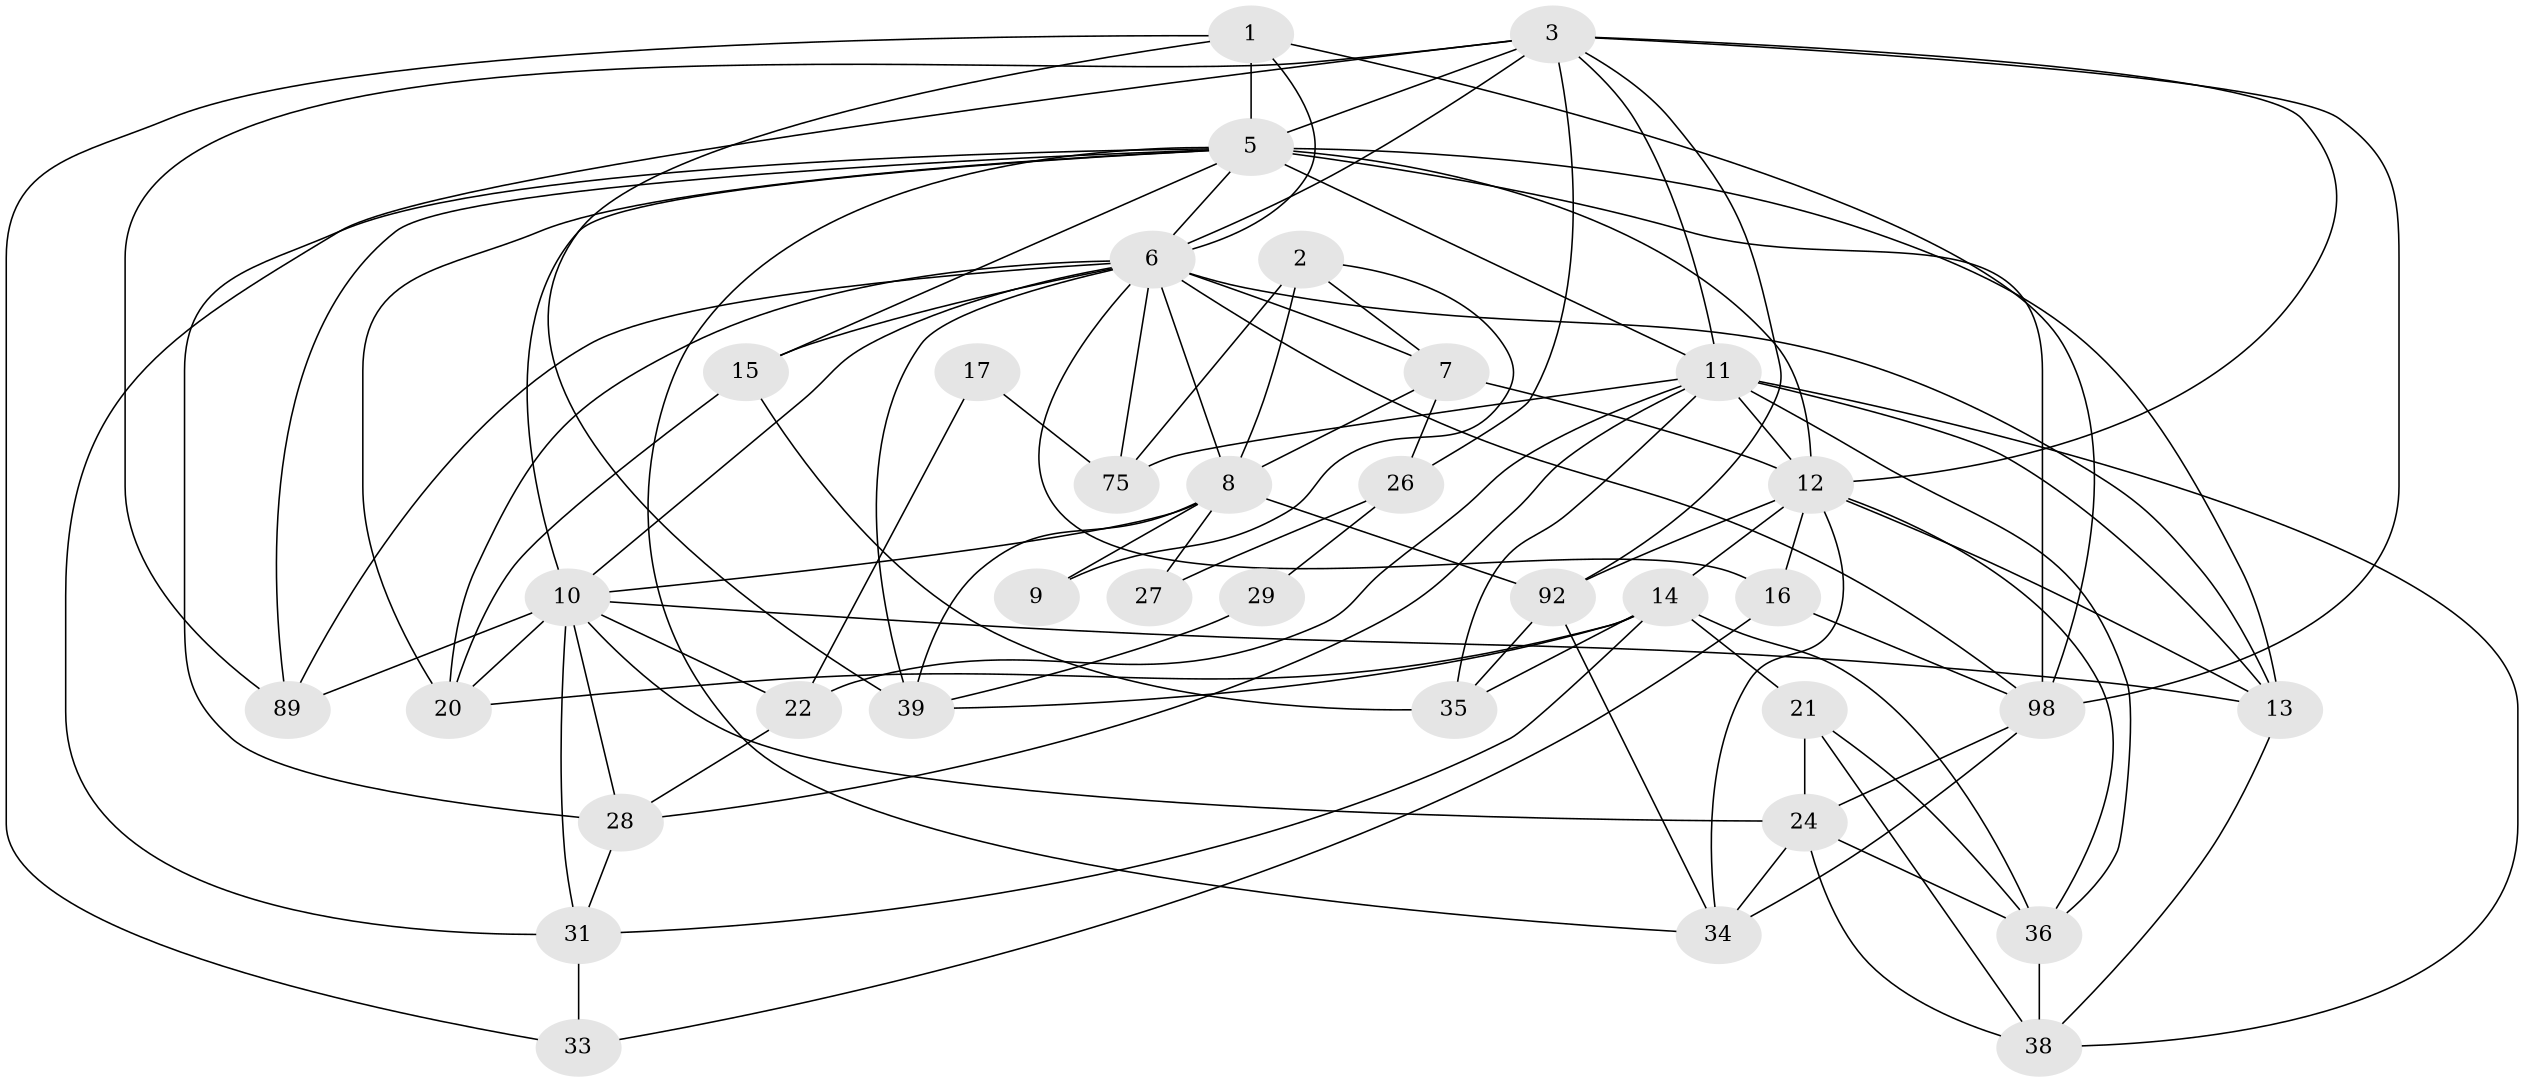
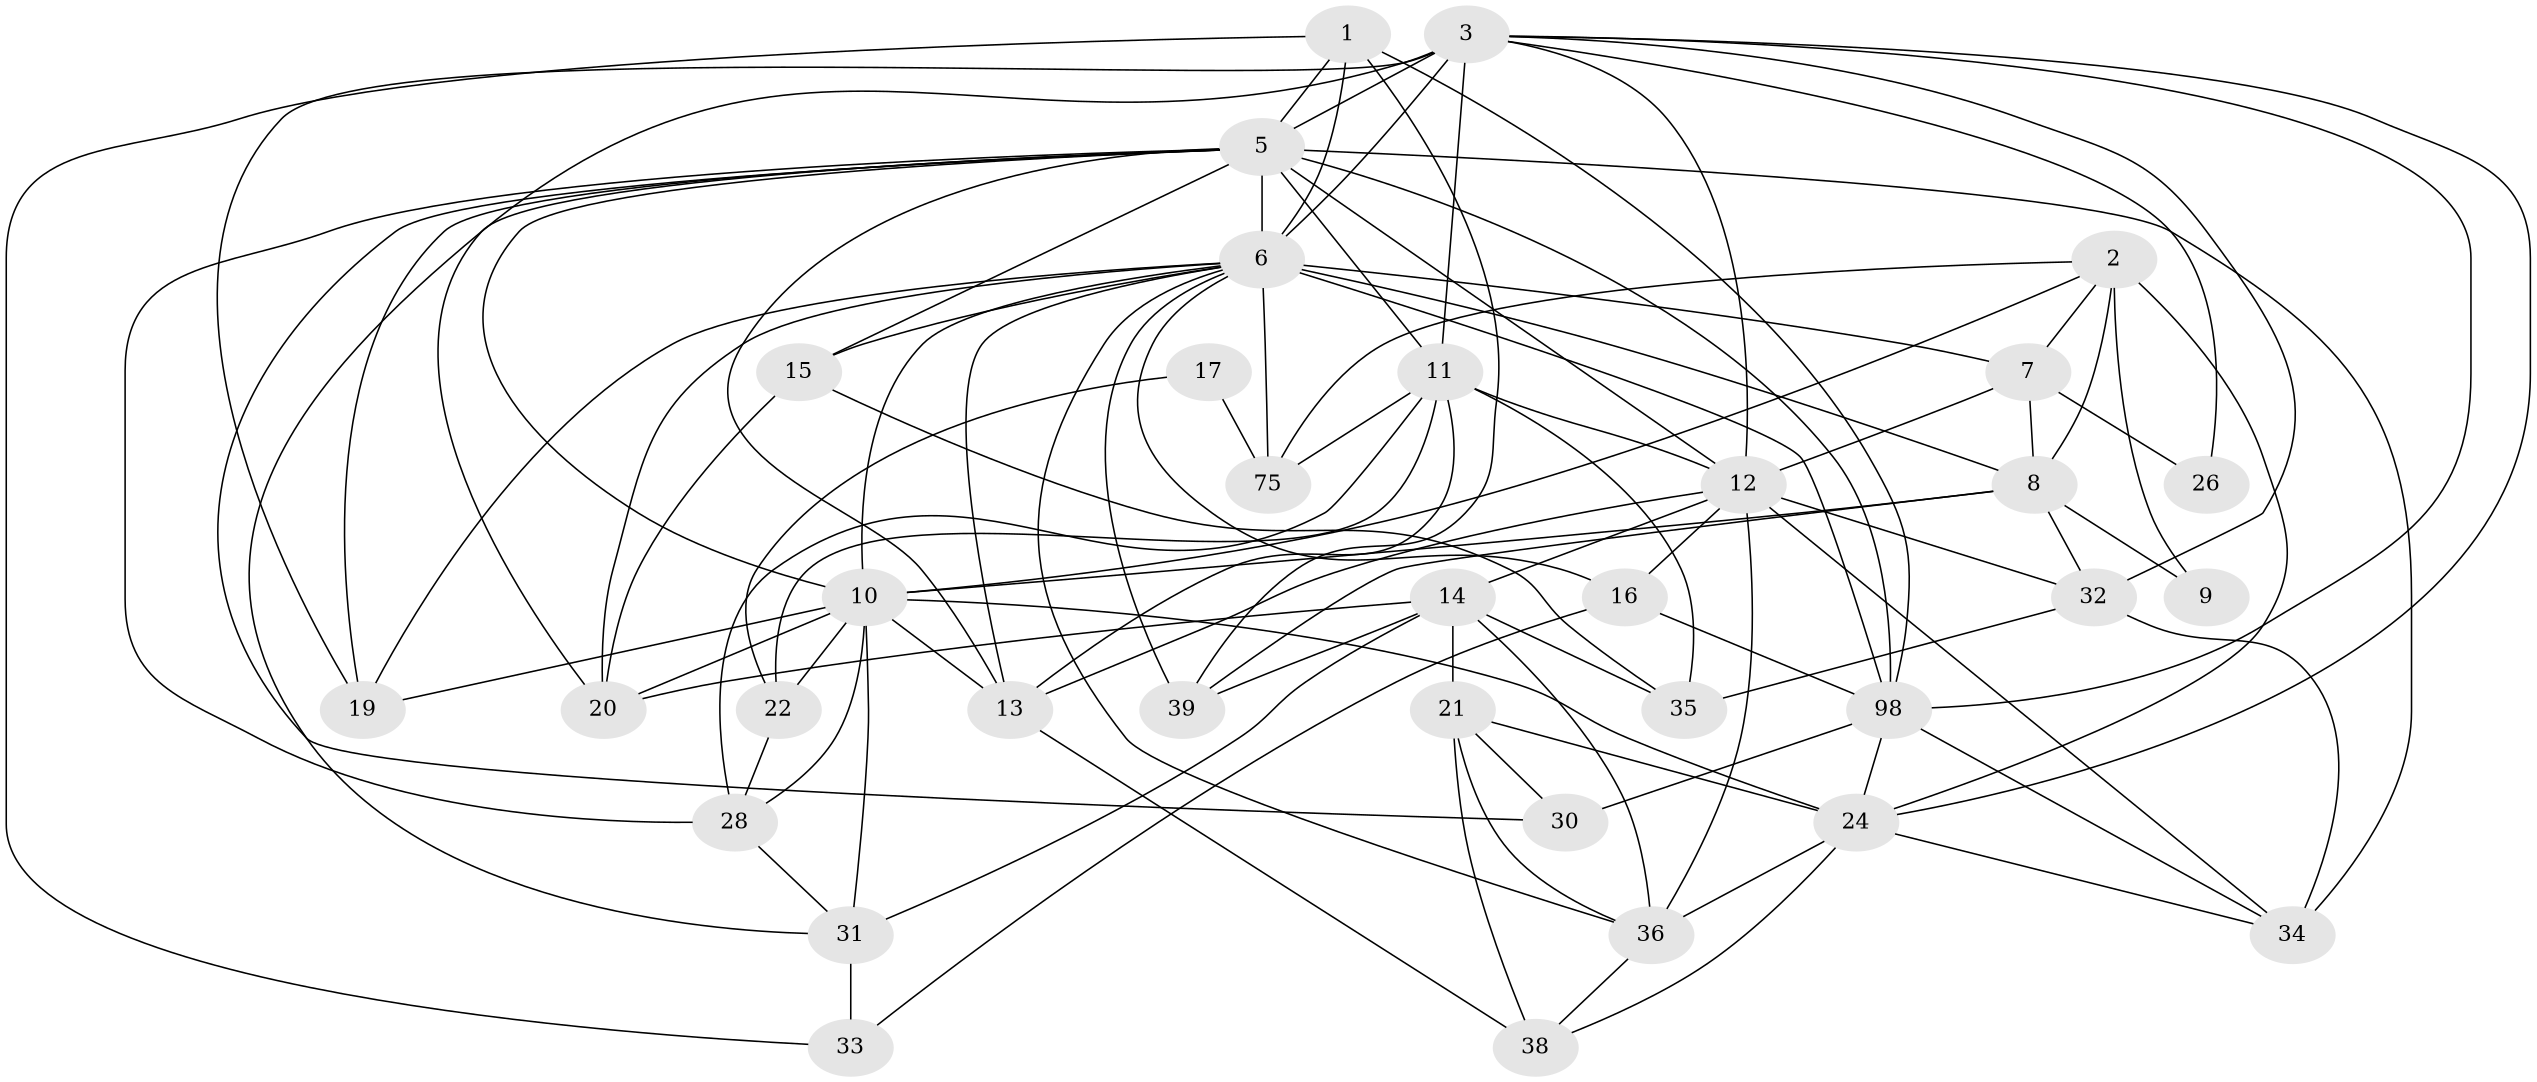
none -> (2507, 187)
none -> (1508, 488)
(2069, 579) -> (1112, 718)
(1149, 597) -> none
(1262, 597) -> none
(1553, 597) -> (2094, 597)
none -> (2277, 600)
(2464, 625) -> none
(288, 710) -> (363, 710)
none -> (1565, 823)
